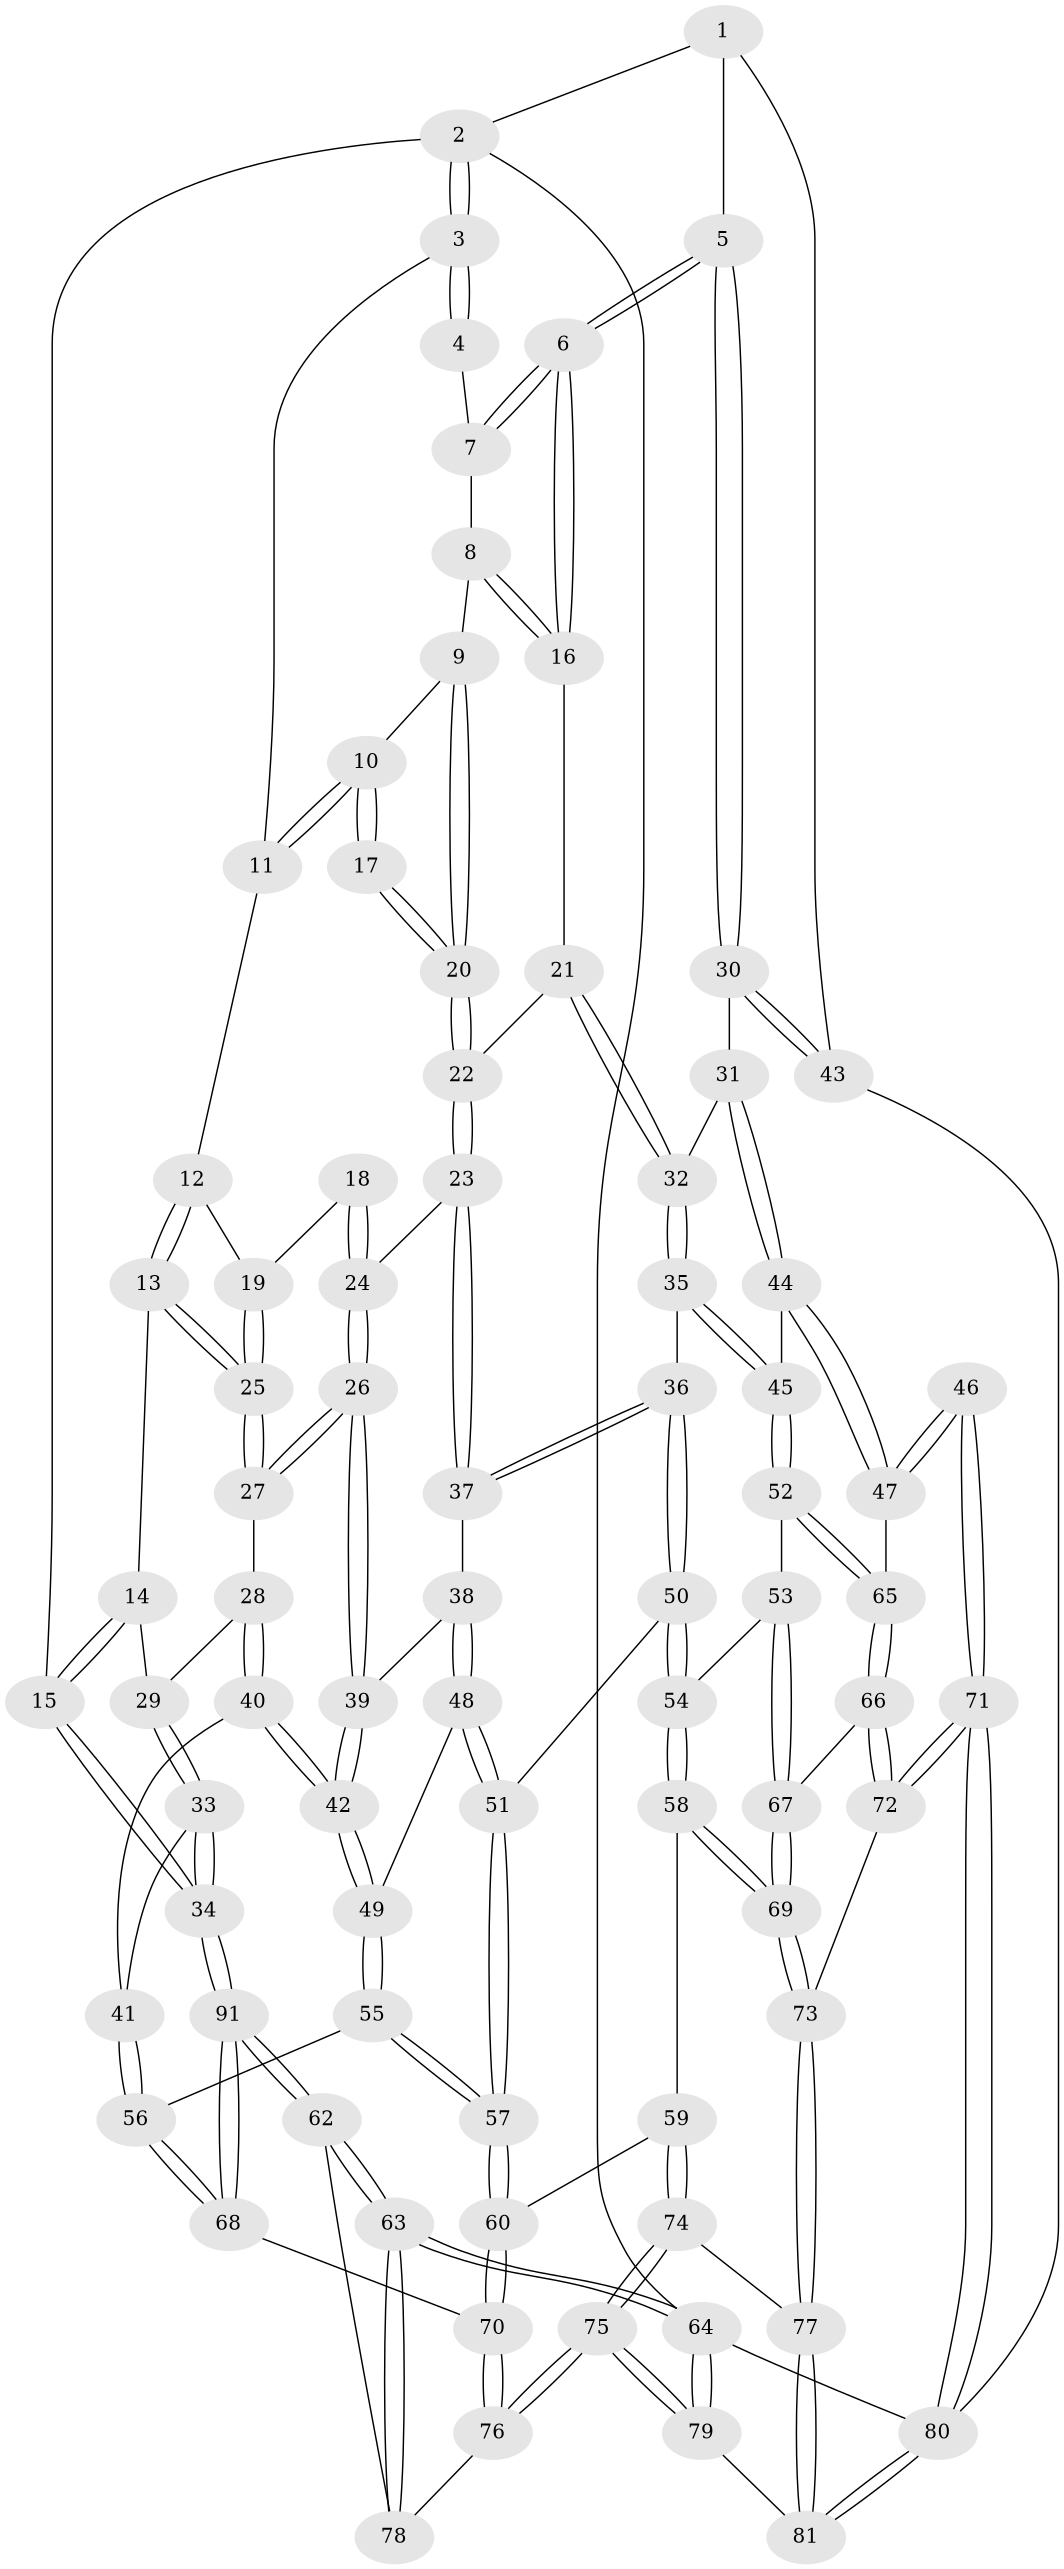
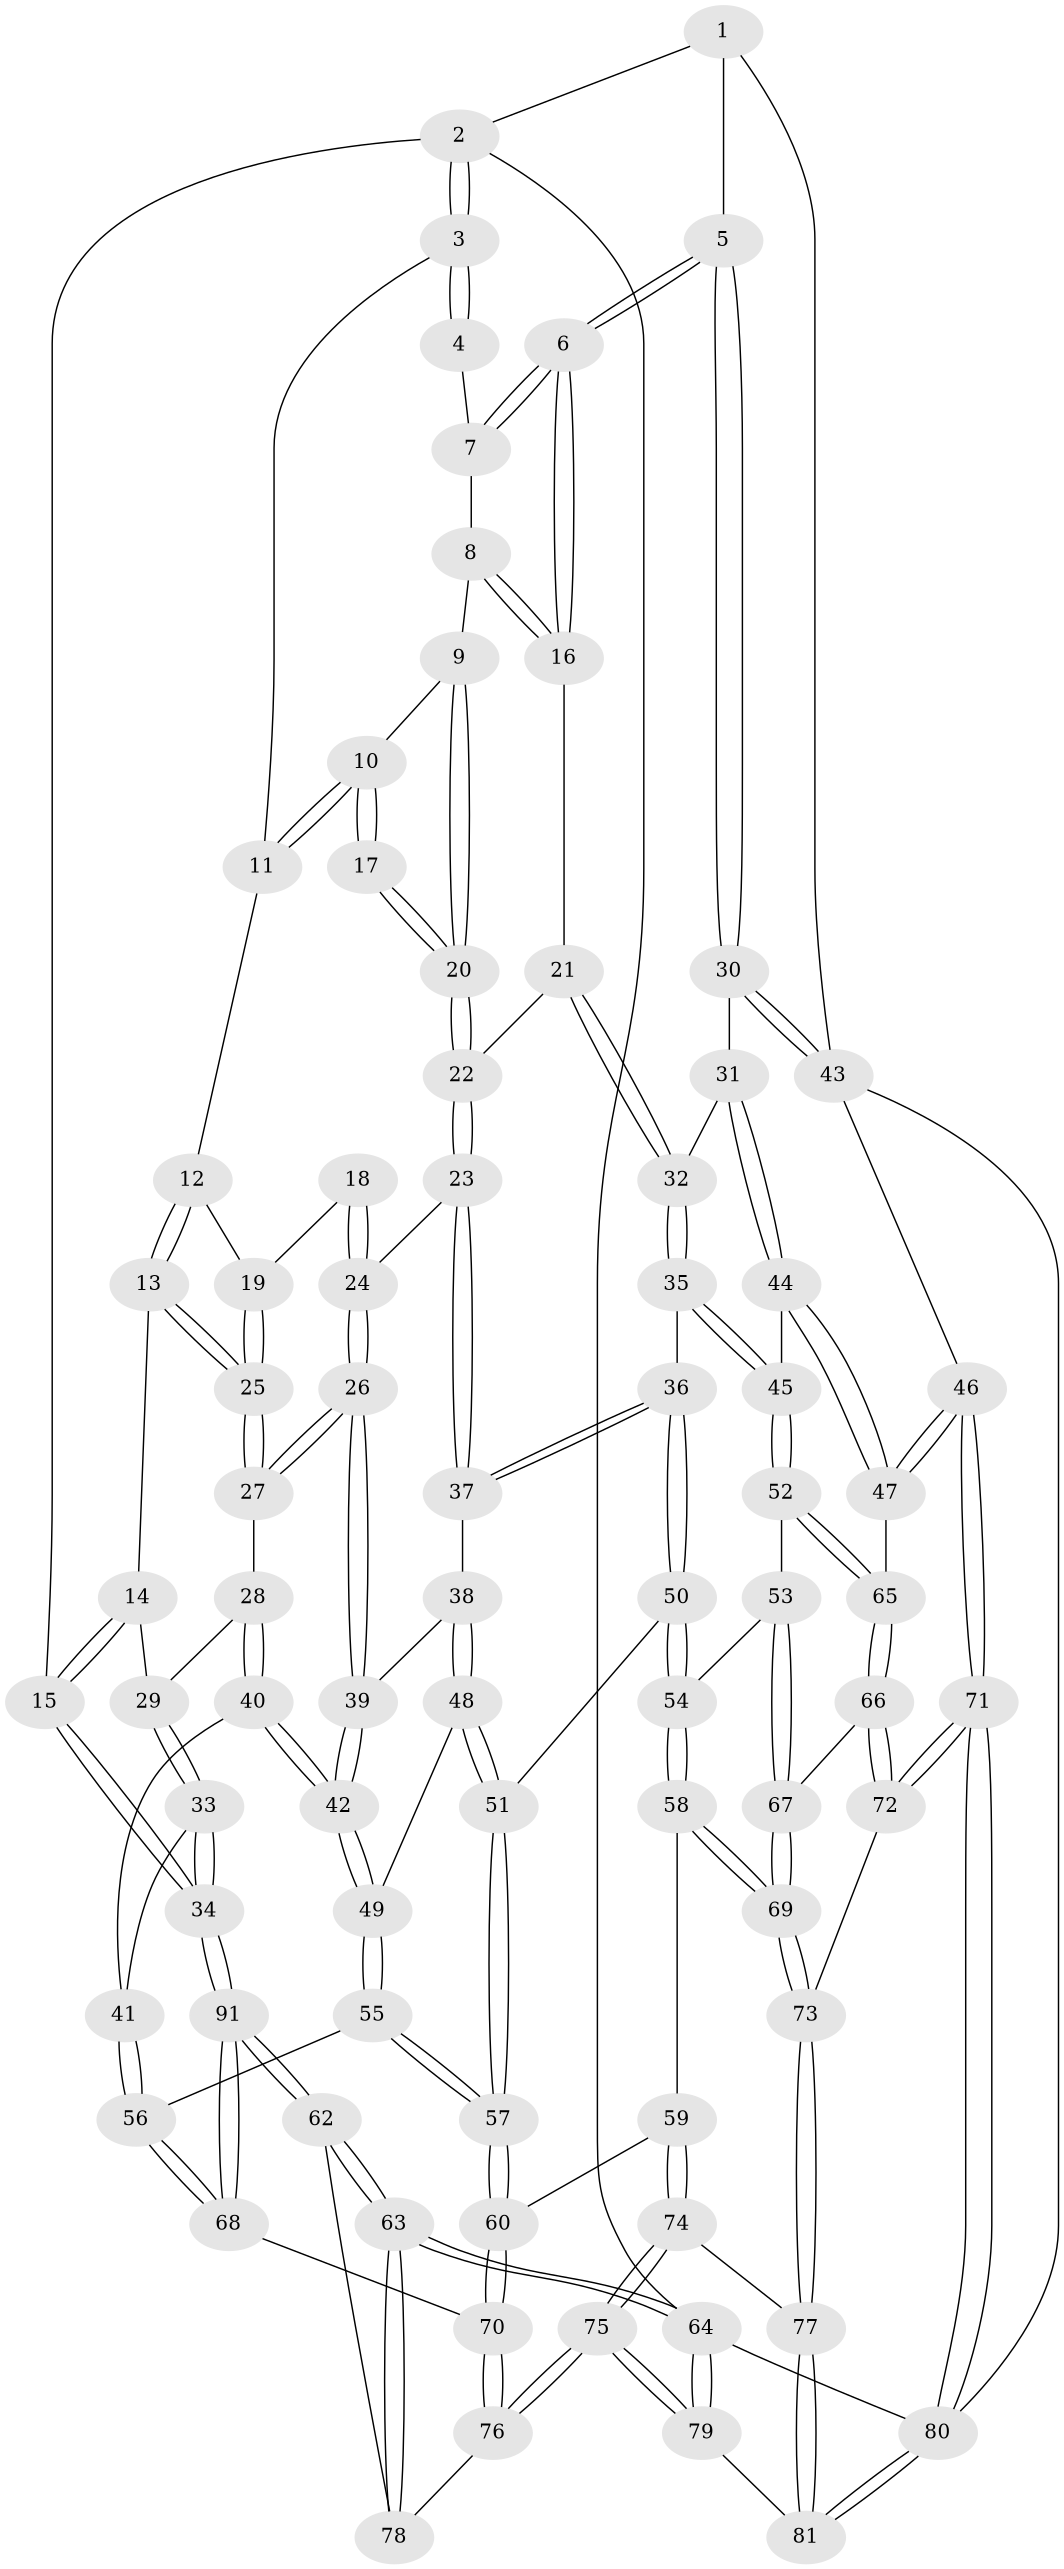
none -> (900, 1232)
